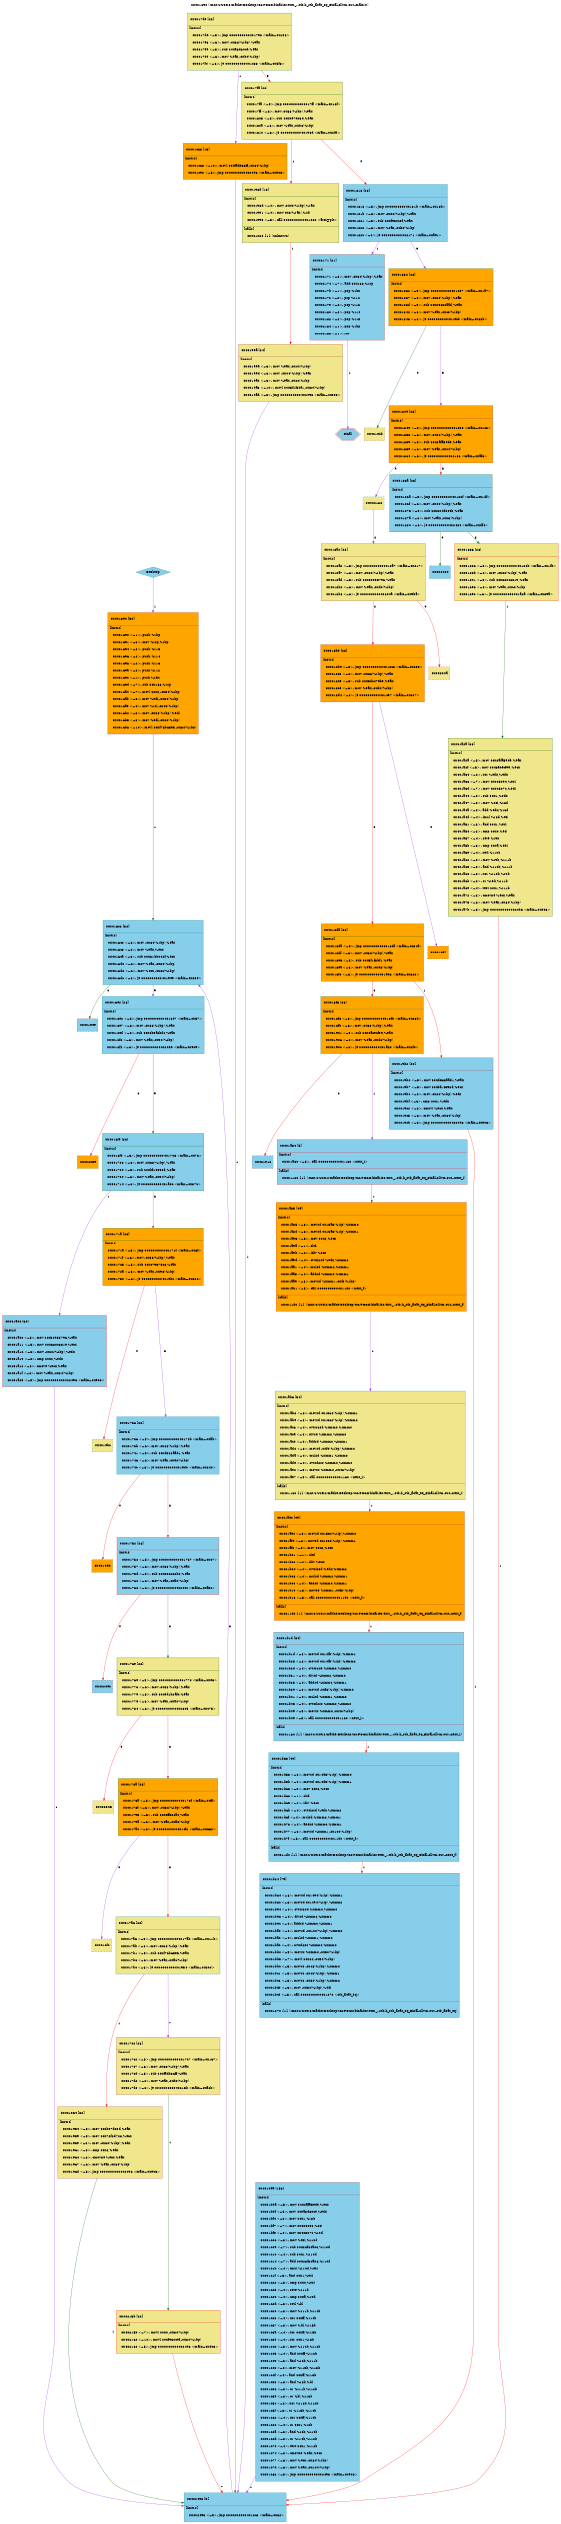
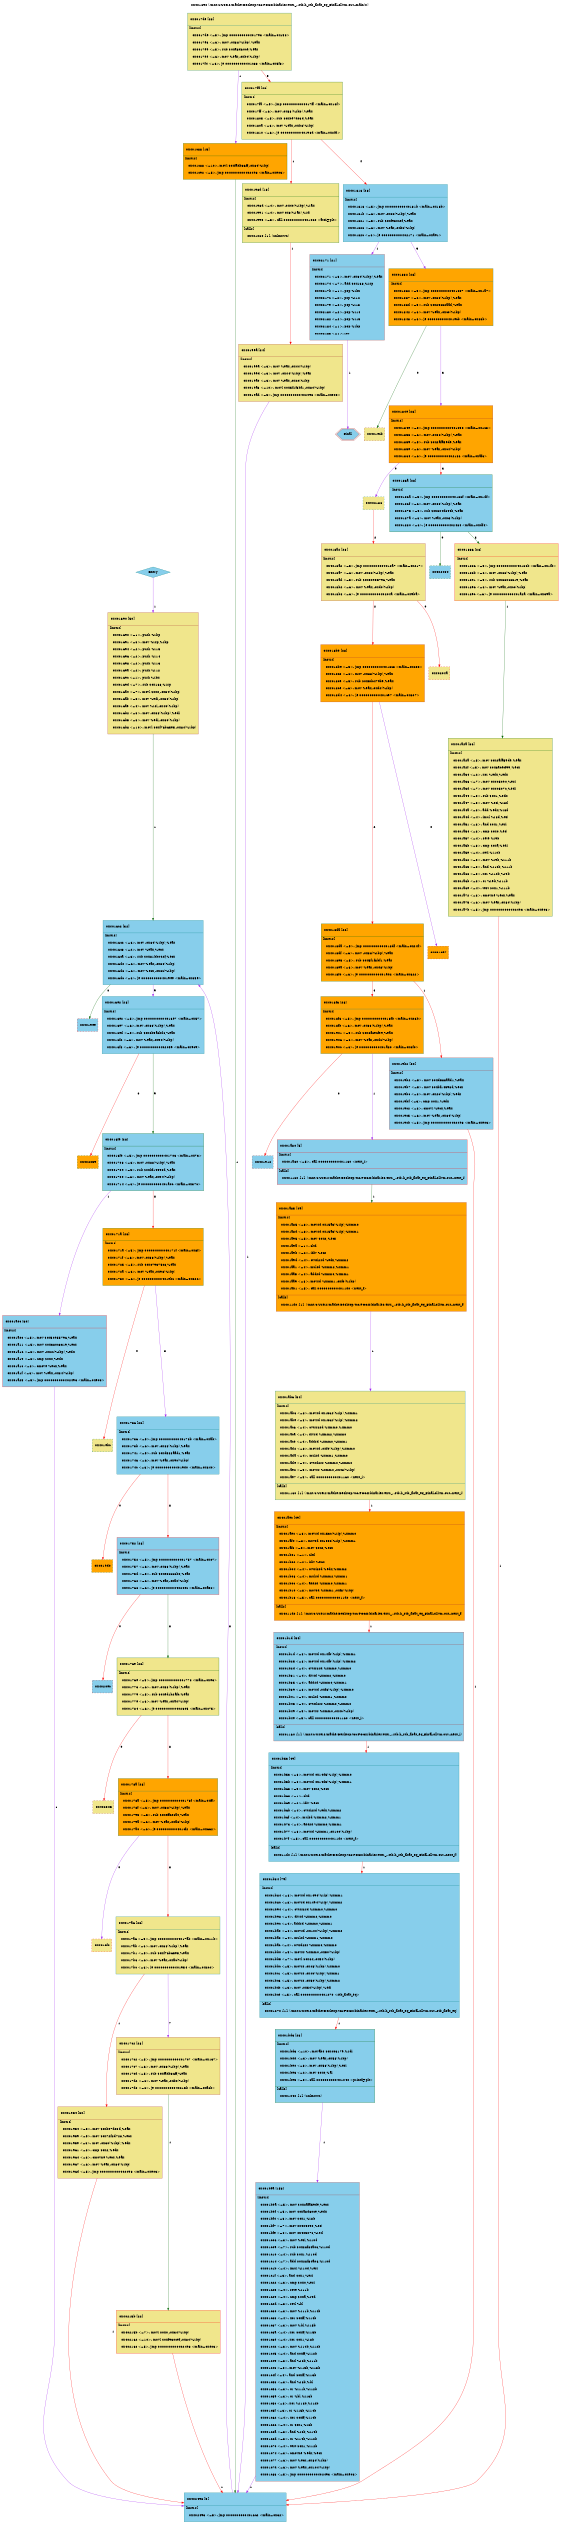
(153, 572) -> (153, 572)
(153, 673) -> (153, 673)
none -> (325, 2066)
(70, 2370) -> (70, 2370)
(222, 2487) -> (222, 2487)
